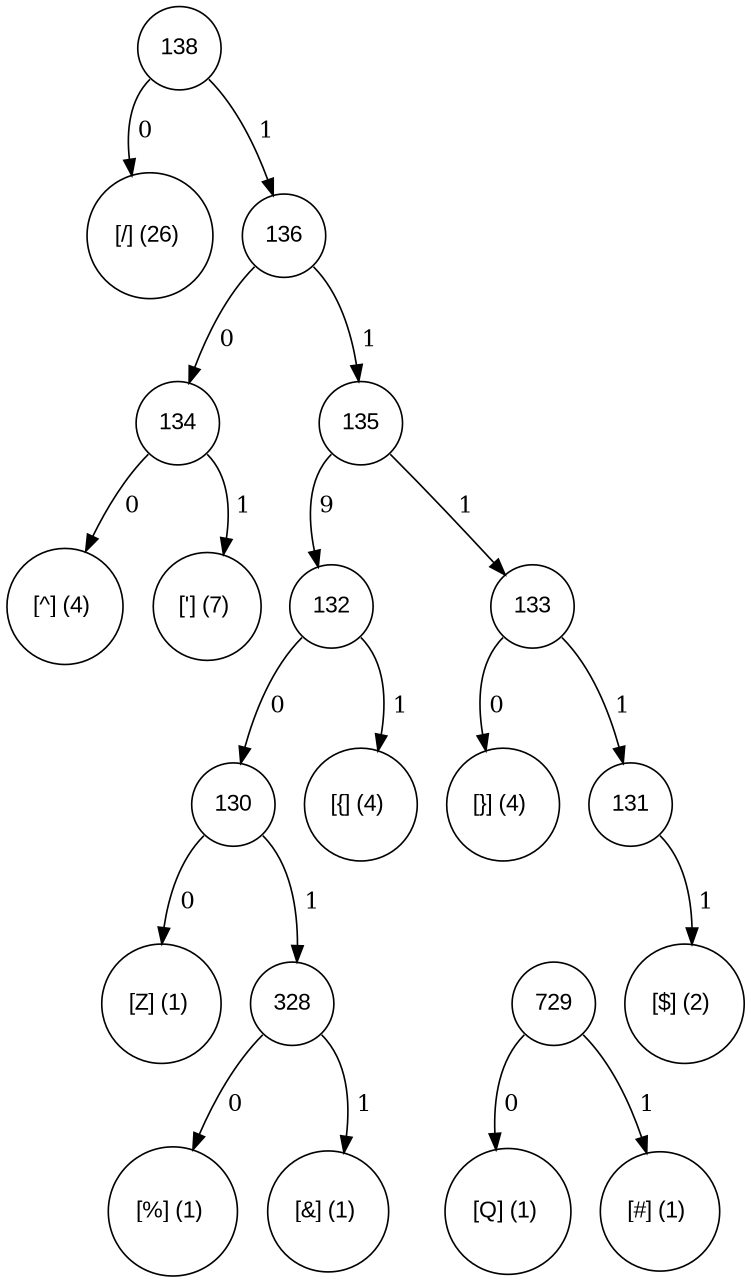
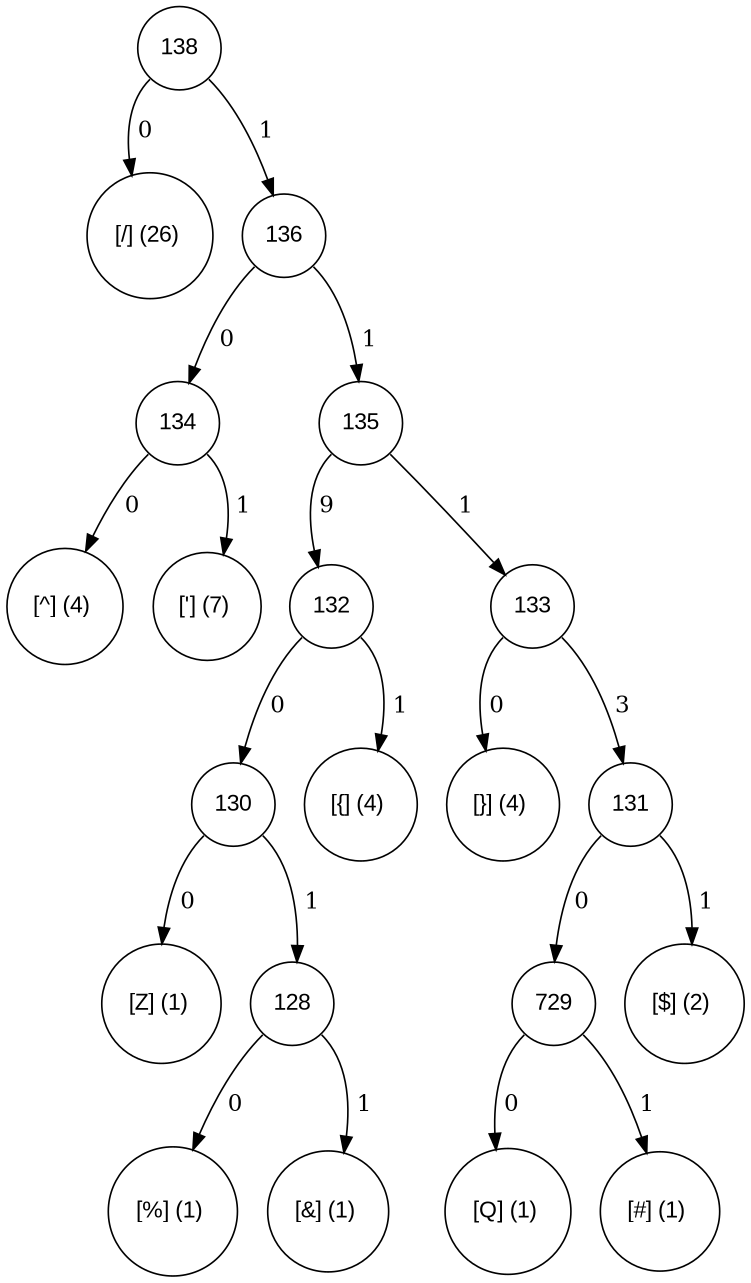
(619, 707) -> (619, 707)
none -> (570, 887)
(292, 1004) -> (292, 1004)
